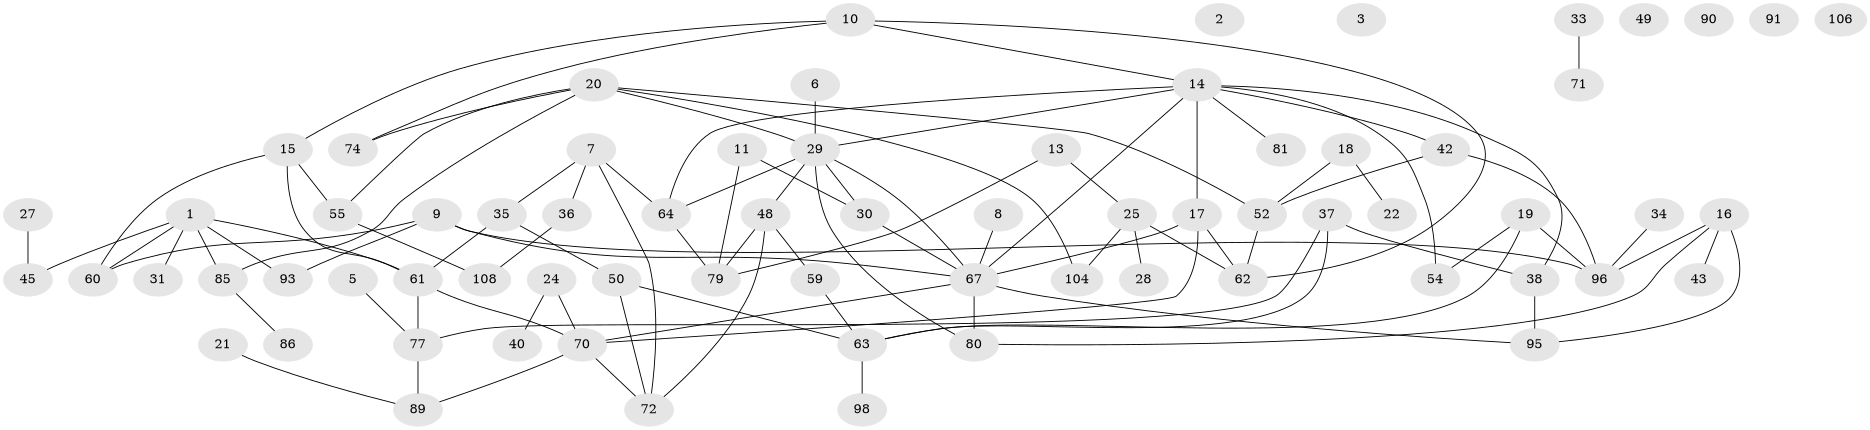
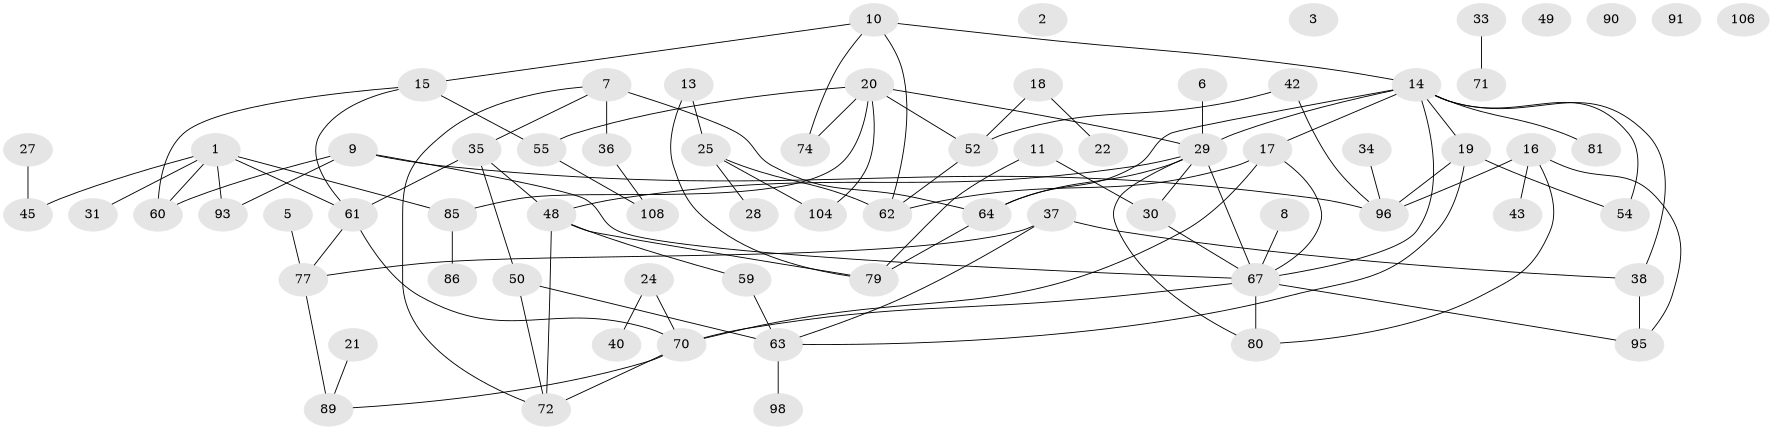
(1293, 104) -> (1441, 117)
none -> (521, 188)
